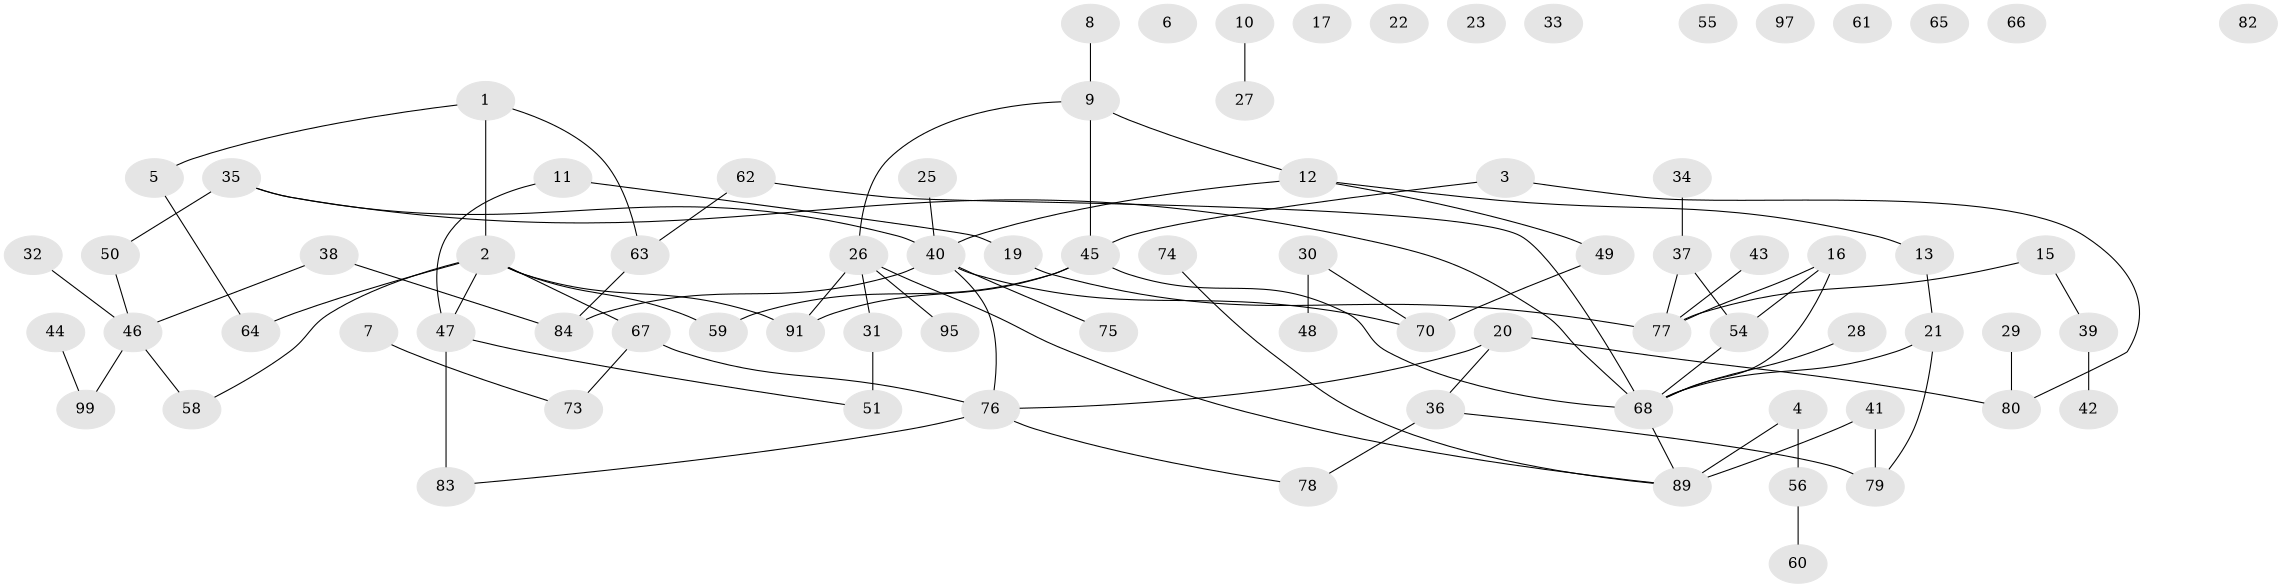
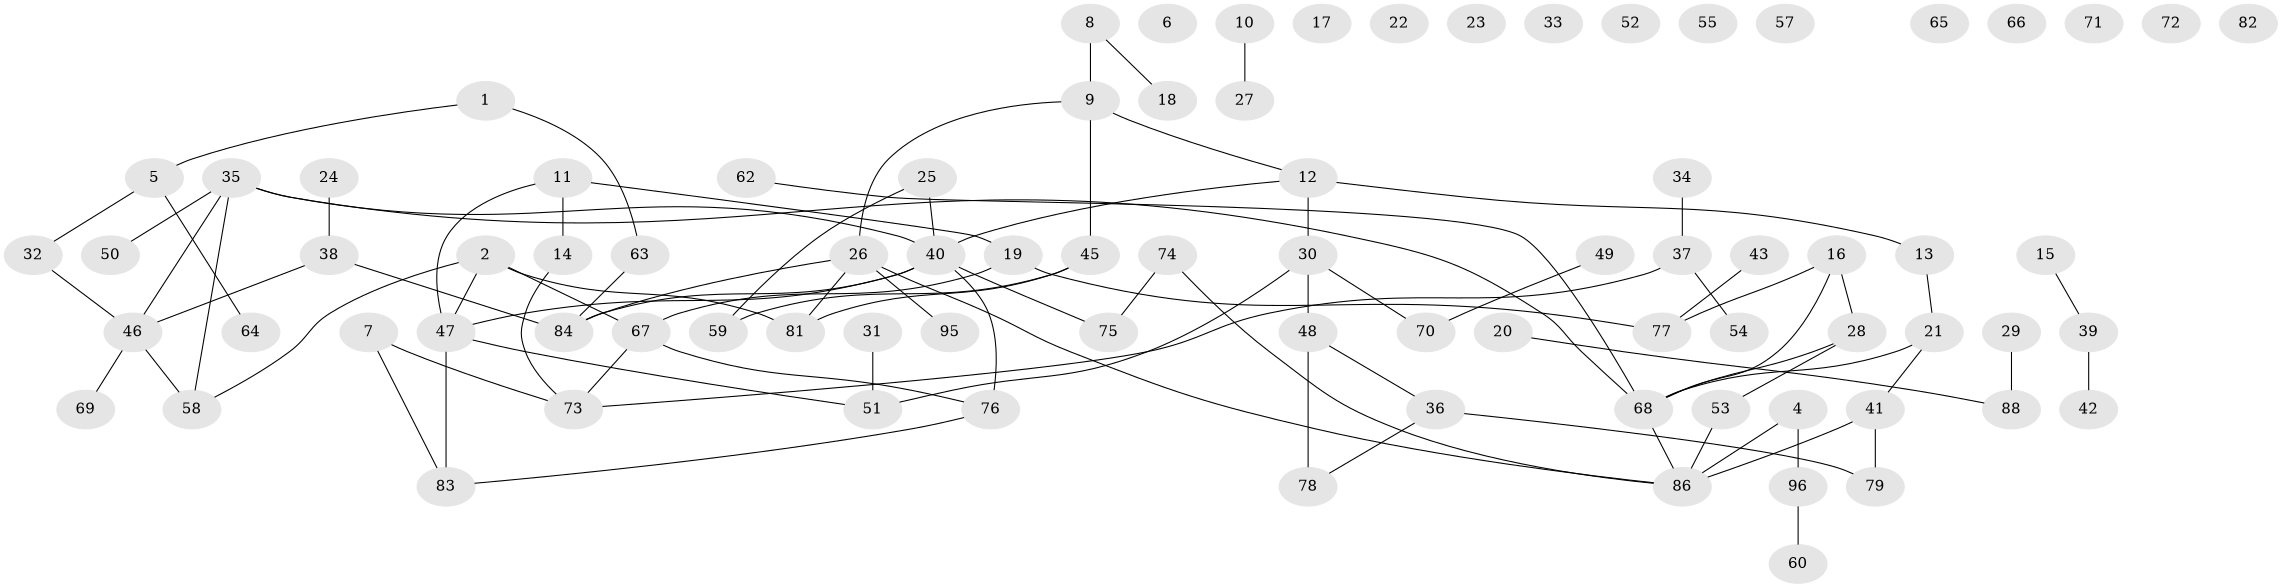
none -> (1631, 24)
(1785, 24) -> (1785, 24)
(1862, 24) -> none
none -> (2094, 24)
none -> (2171, 24)
none -> (1168, 101)
none -> (329, 178)
(486, 178) -> none
(1505, 178) -> none
(1460, 209) -> (1308, 218)
none -> (94, 217)
(680, 226) -> none
none -> (563, 255)
none -> (1143, 287)
(1850, 288) -> none
(122, 294) -> (182, 255)
none -> (212, 294)
(602, 294) -> (811, 243)
none -> (827, 294)
(866, 294) -> (707, 284)
(1672, 294) -> (1212, 331)
(348, 296) -> none
(1133, 300) -> (605, 304)
(1777, 302) -> (1847, 294)
(1366, 330) -> none
(56, 332) -> none
(796, 332) -> (796, 332)
none -> (1095, 368)
(1469, 371) -> (1372, 371)
(1692, 371) -> none
(1253, 392) -> none
none -> (407, 409)
(86, 410) -> (86, 410)
none -> (1721, 410)
(2011, 410) -> (2011, 410)
(1919, 414) -> (1905, 371)
(1146, 457) -> (1308, 410)
(1682, 487) -> (1682, 487)
(1798, 487) -> (1798, 487)
